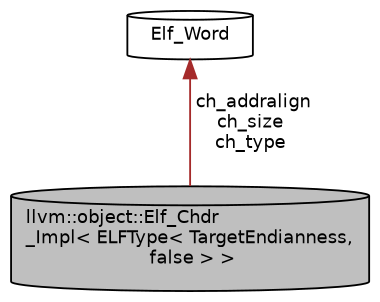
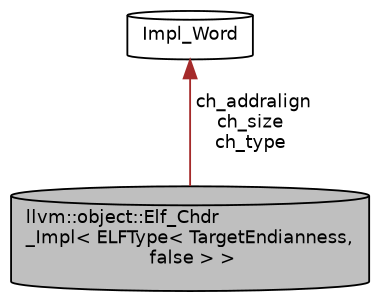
(190, 35) -> (190, 35)
